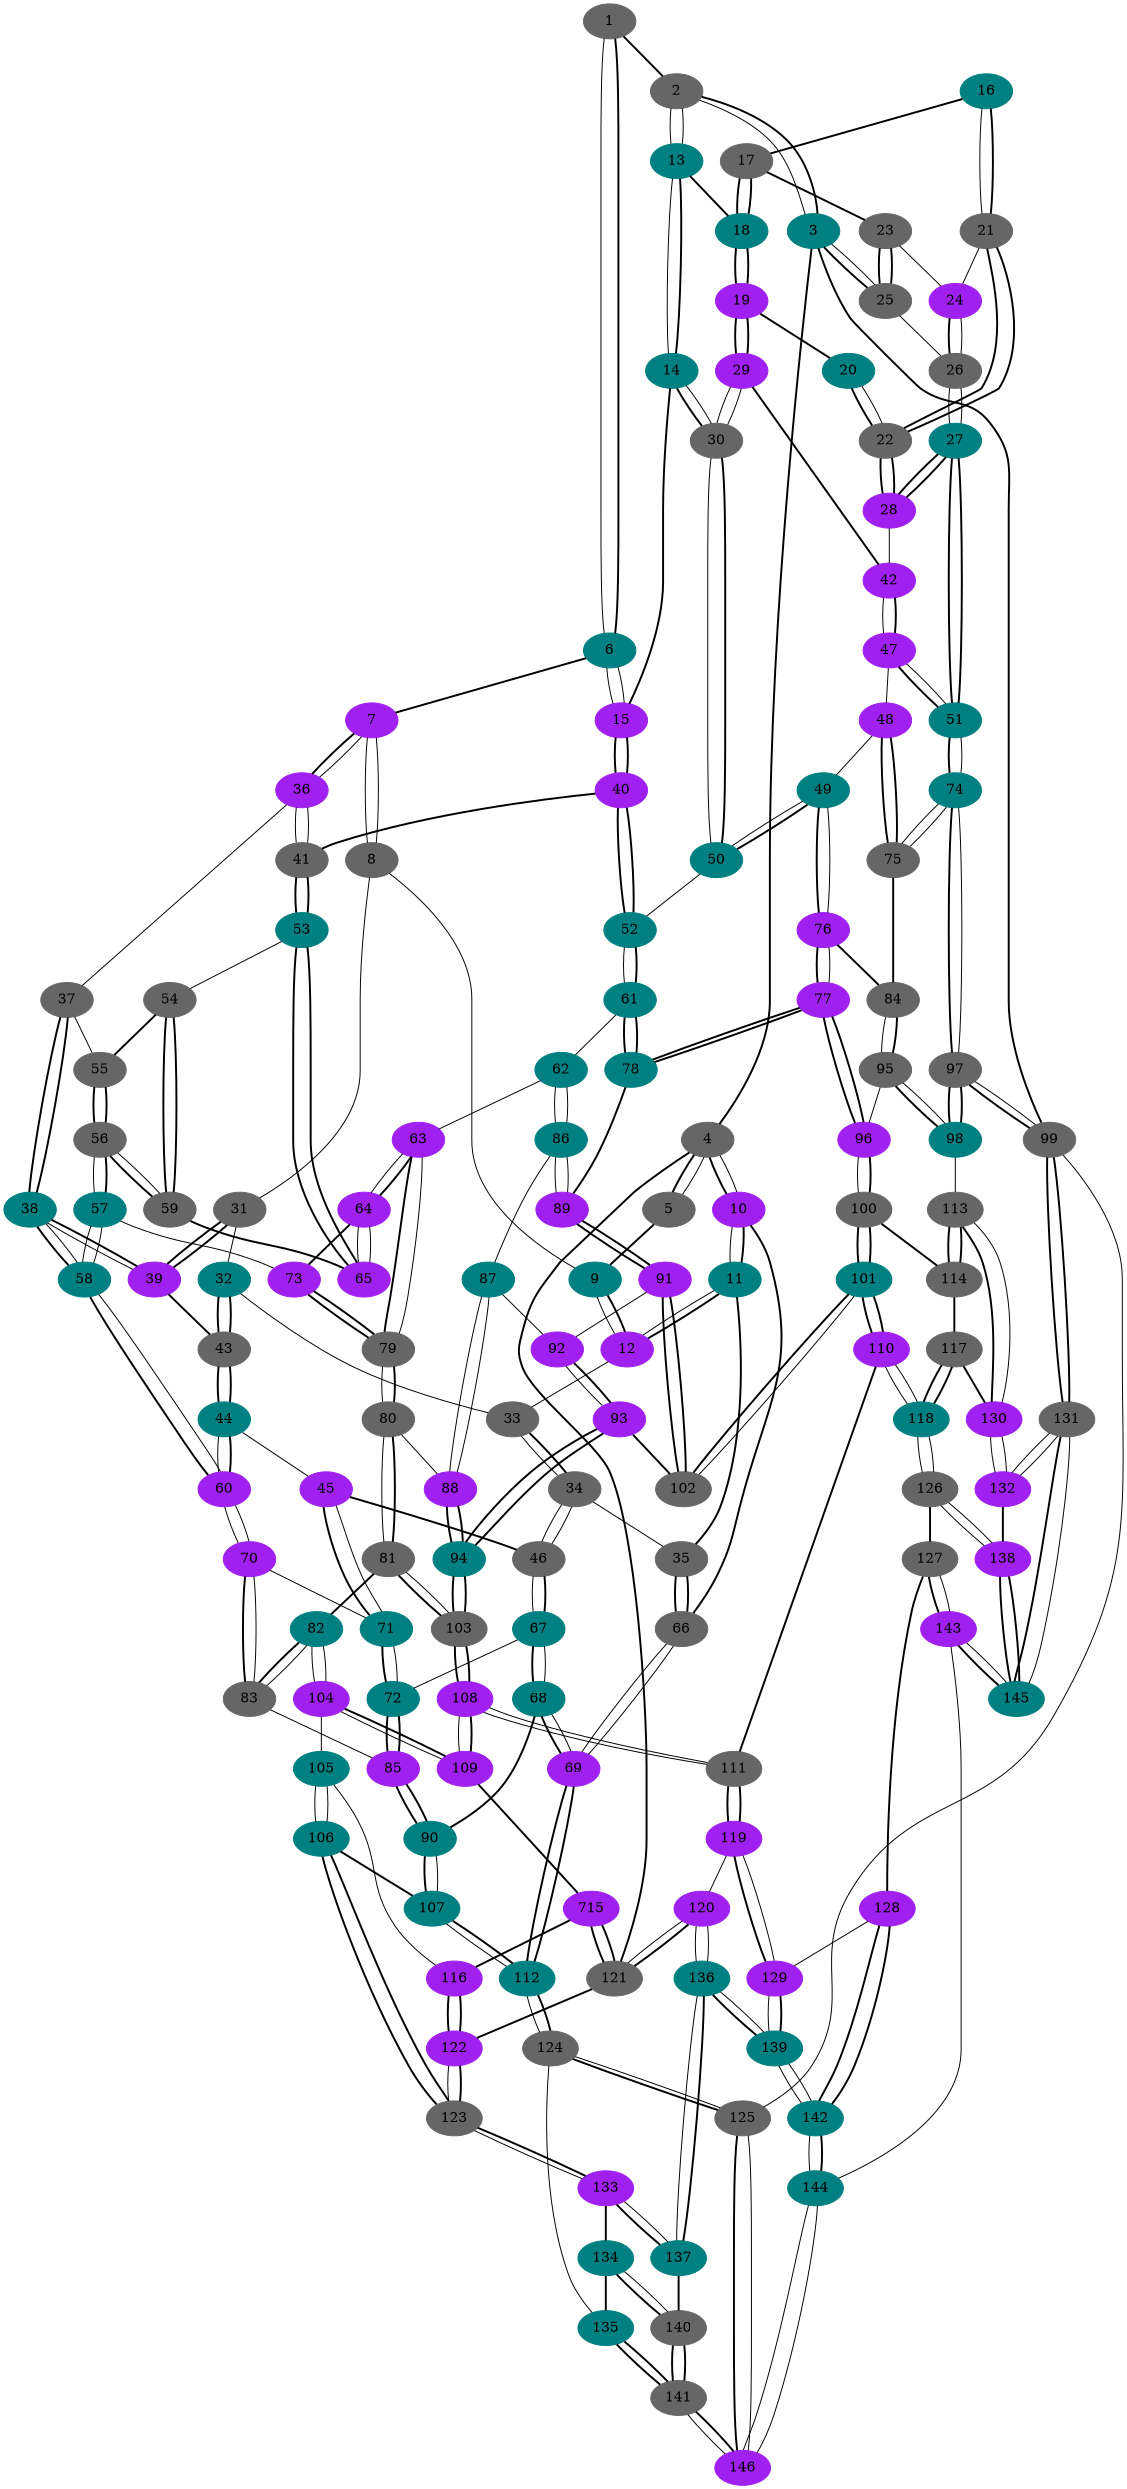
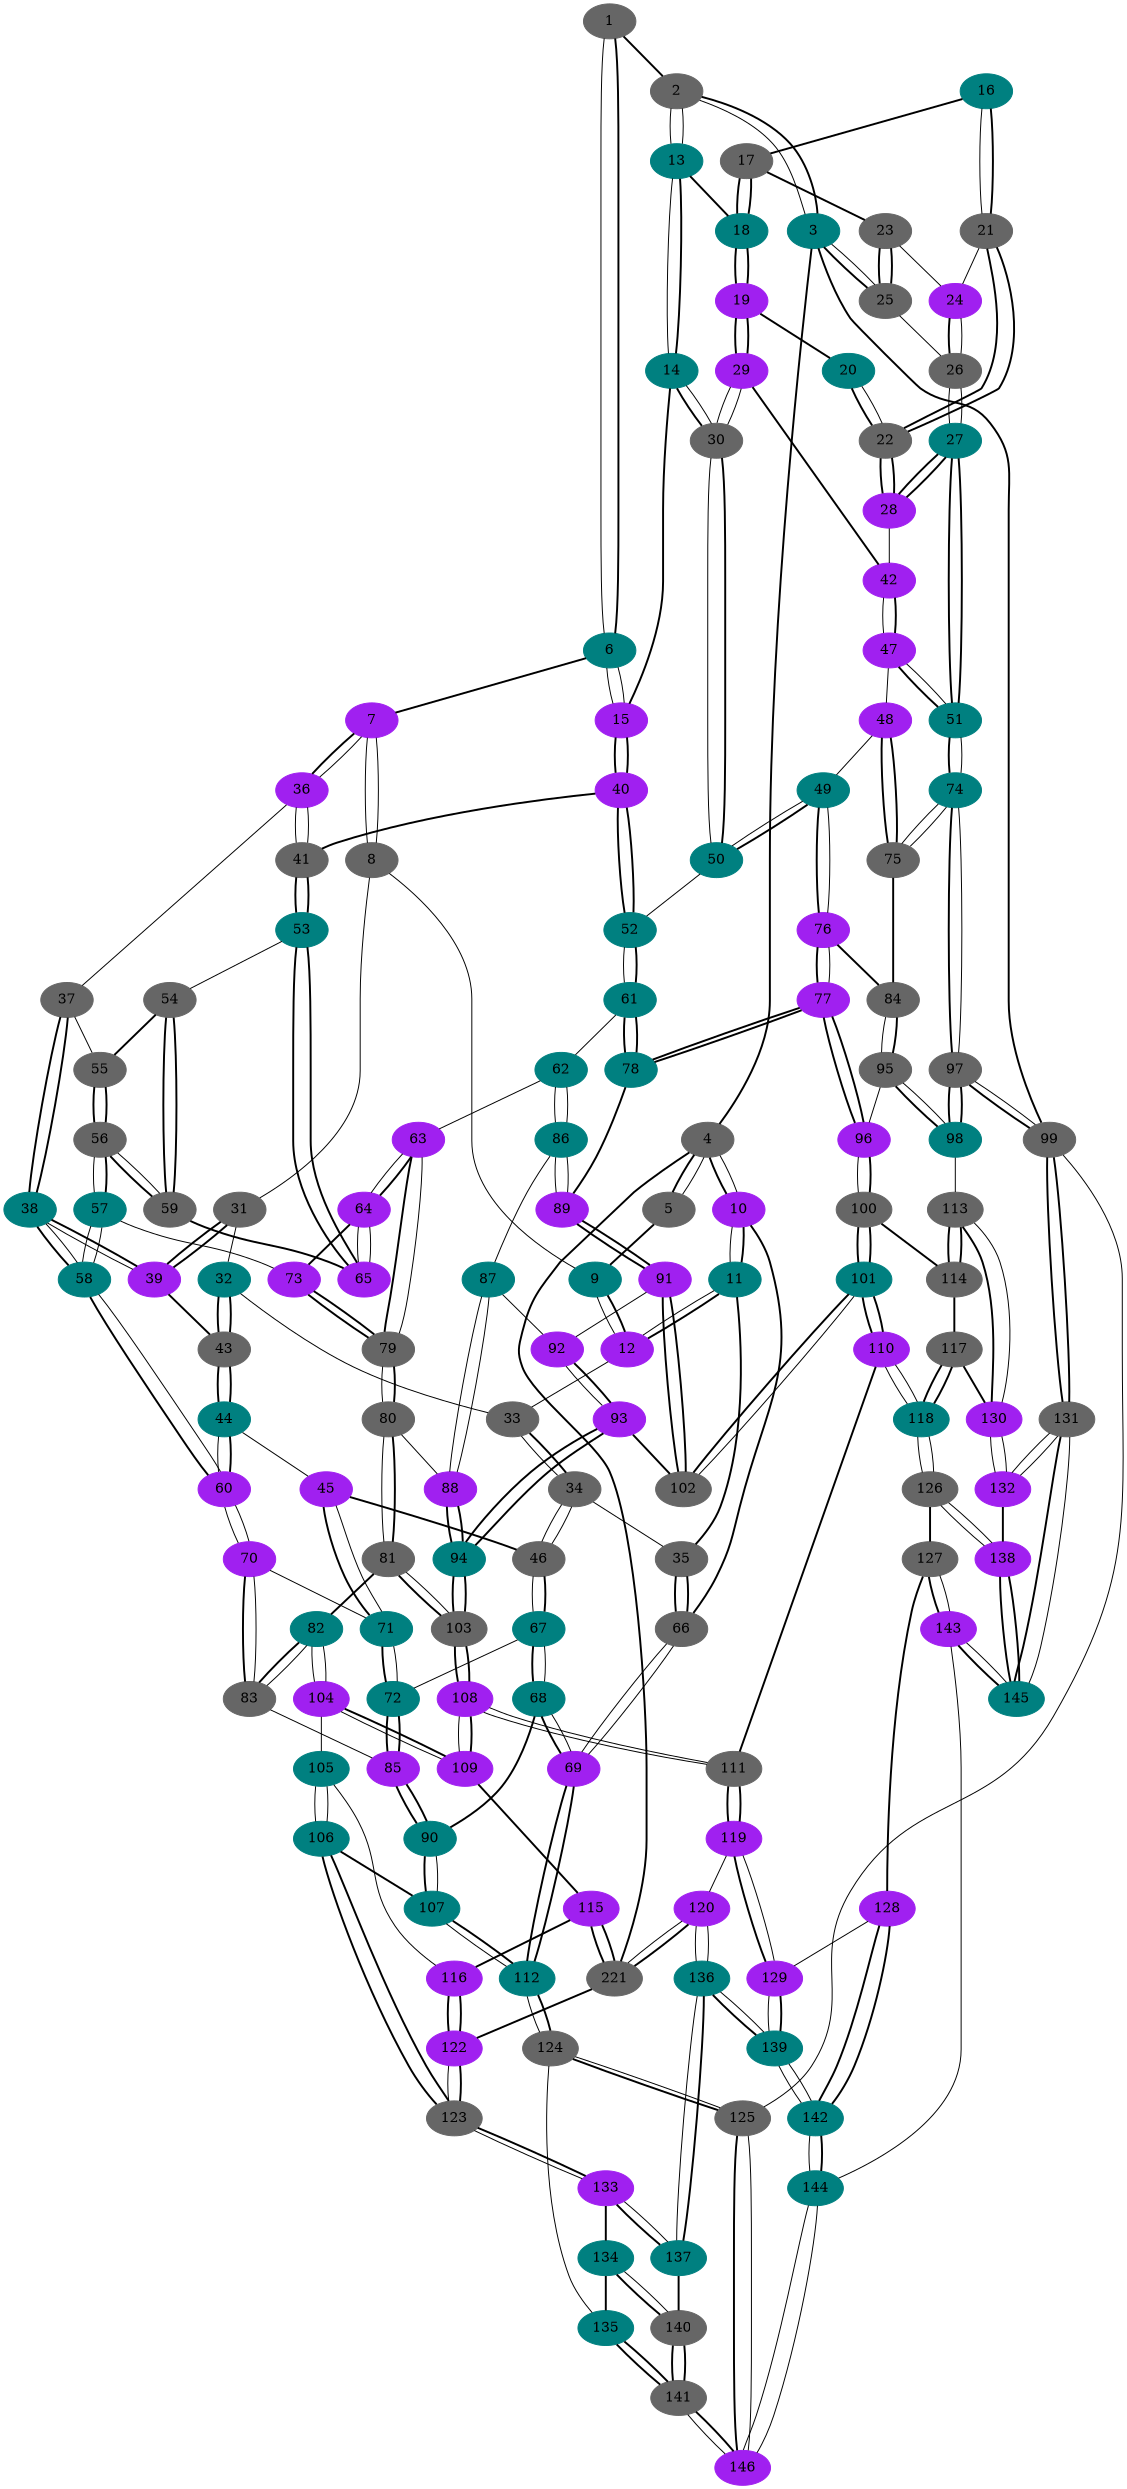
(591, 1909) -> (591, 1909)
(615, 1979) -> (615, 1979)
